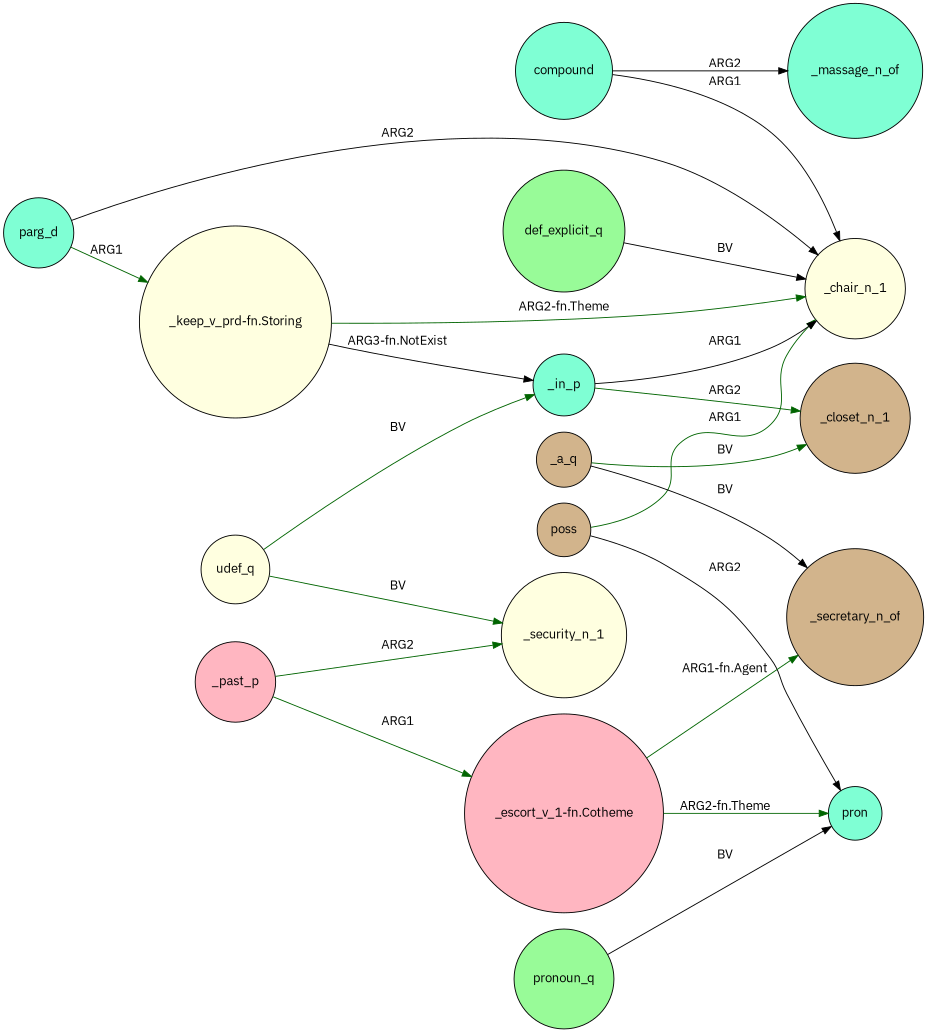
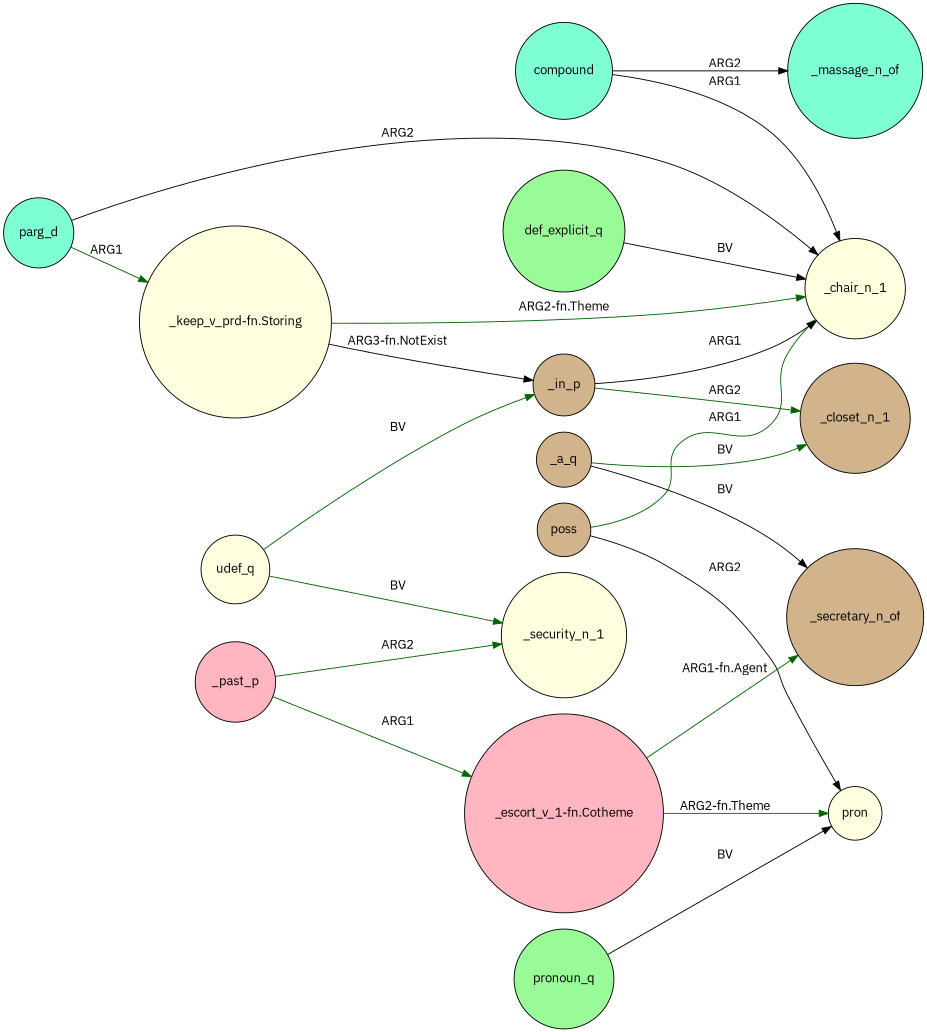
(564, 385) -> (564, 385)
(855, 813) -> (855, 813)
